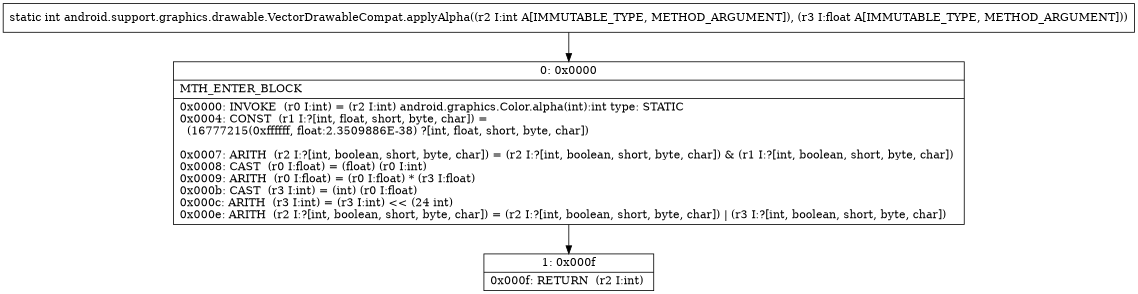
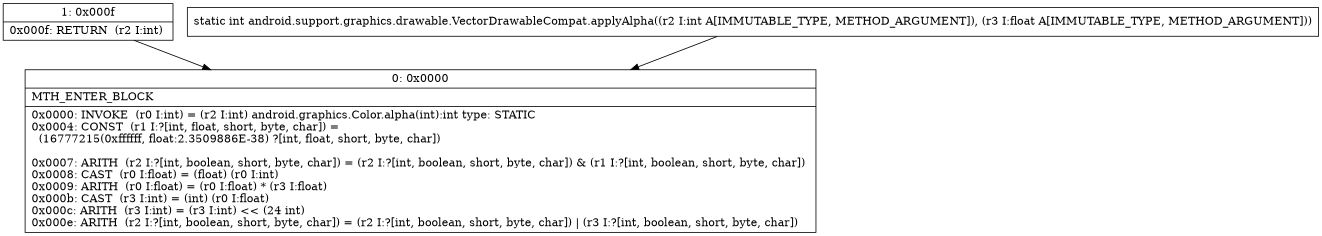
(569, 235) -> (168, 54)
